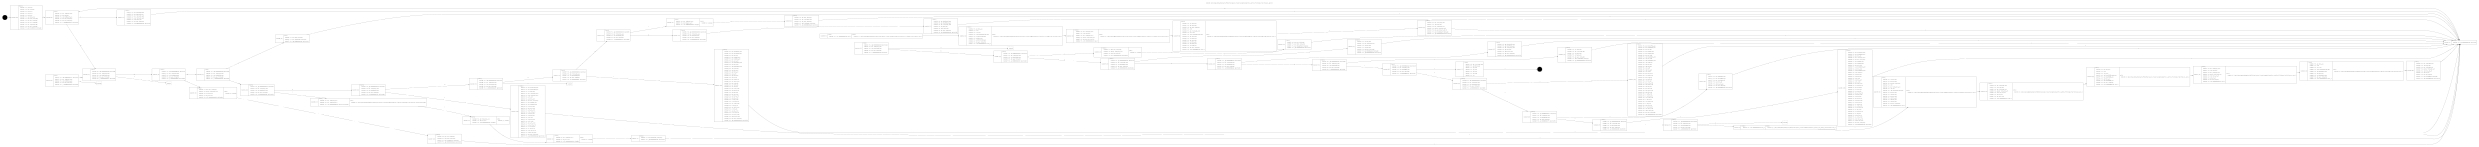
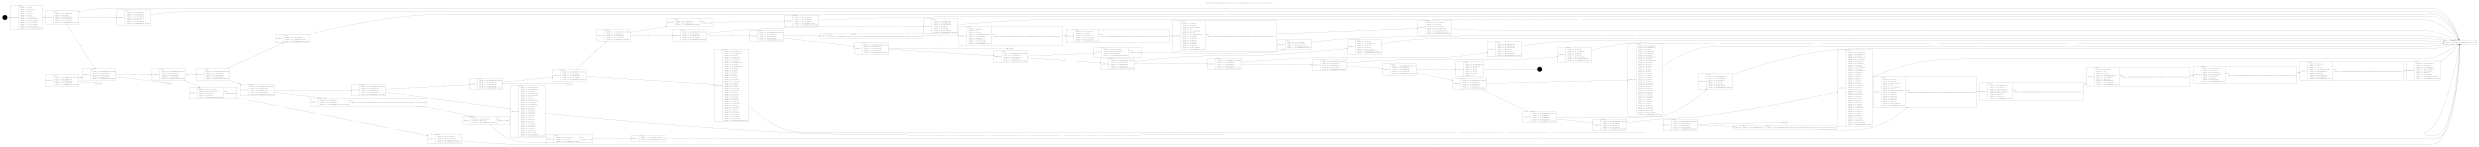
none -> (767, 36)
